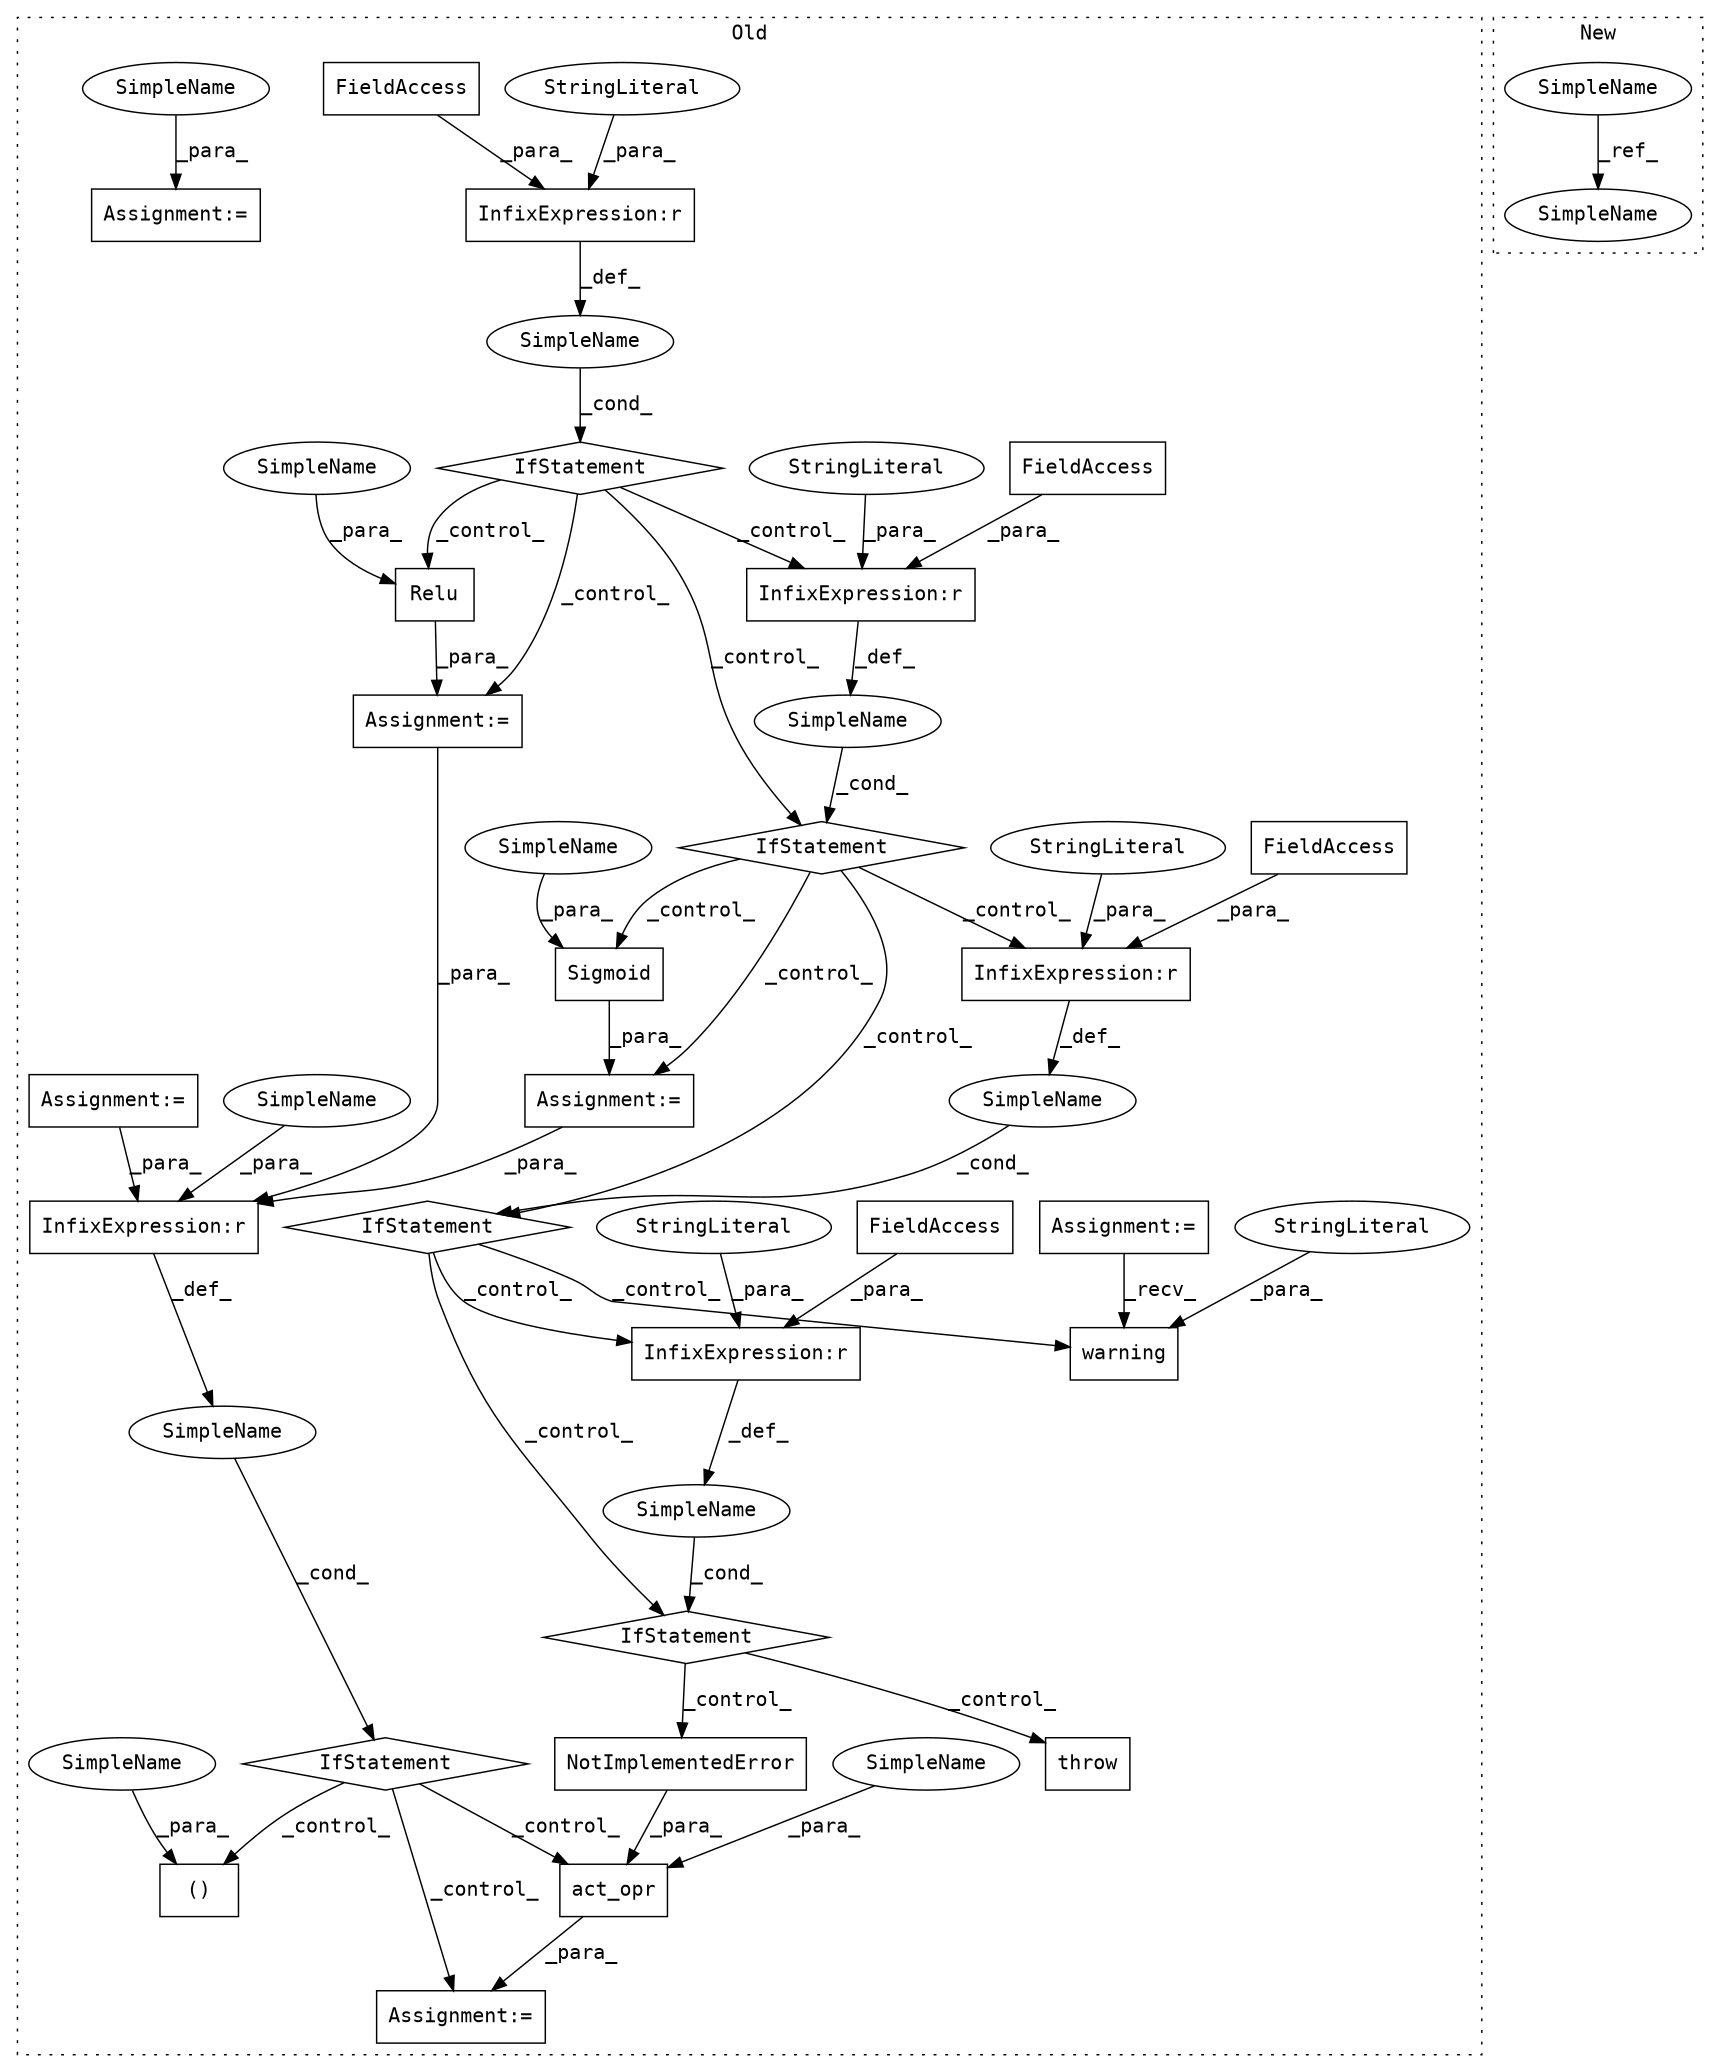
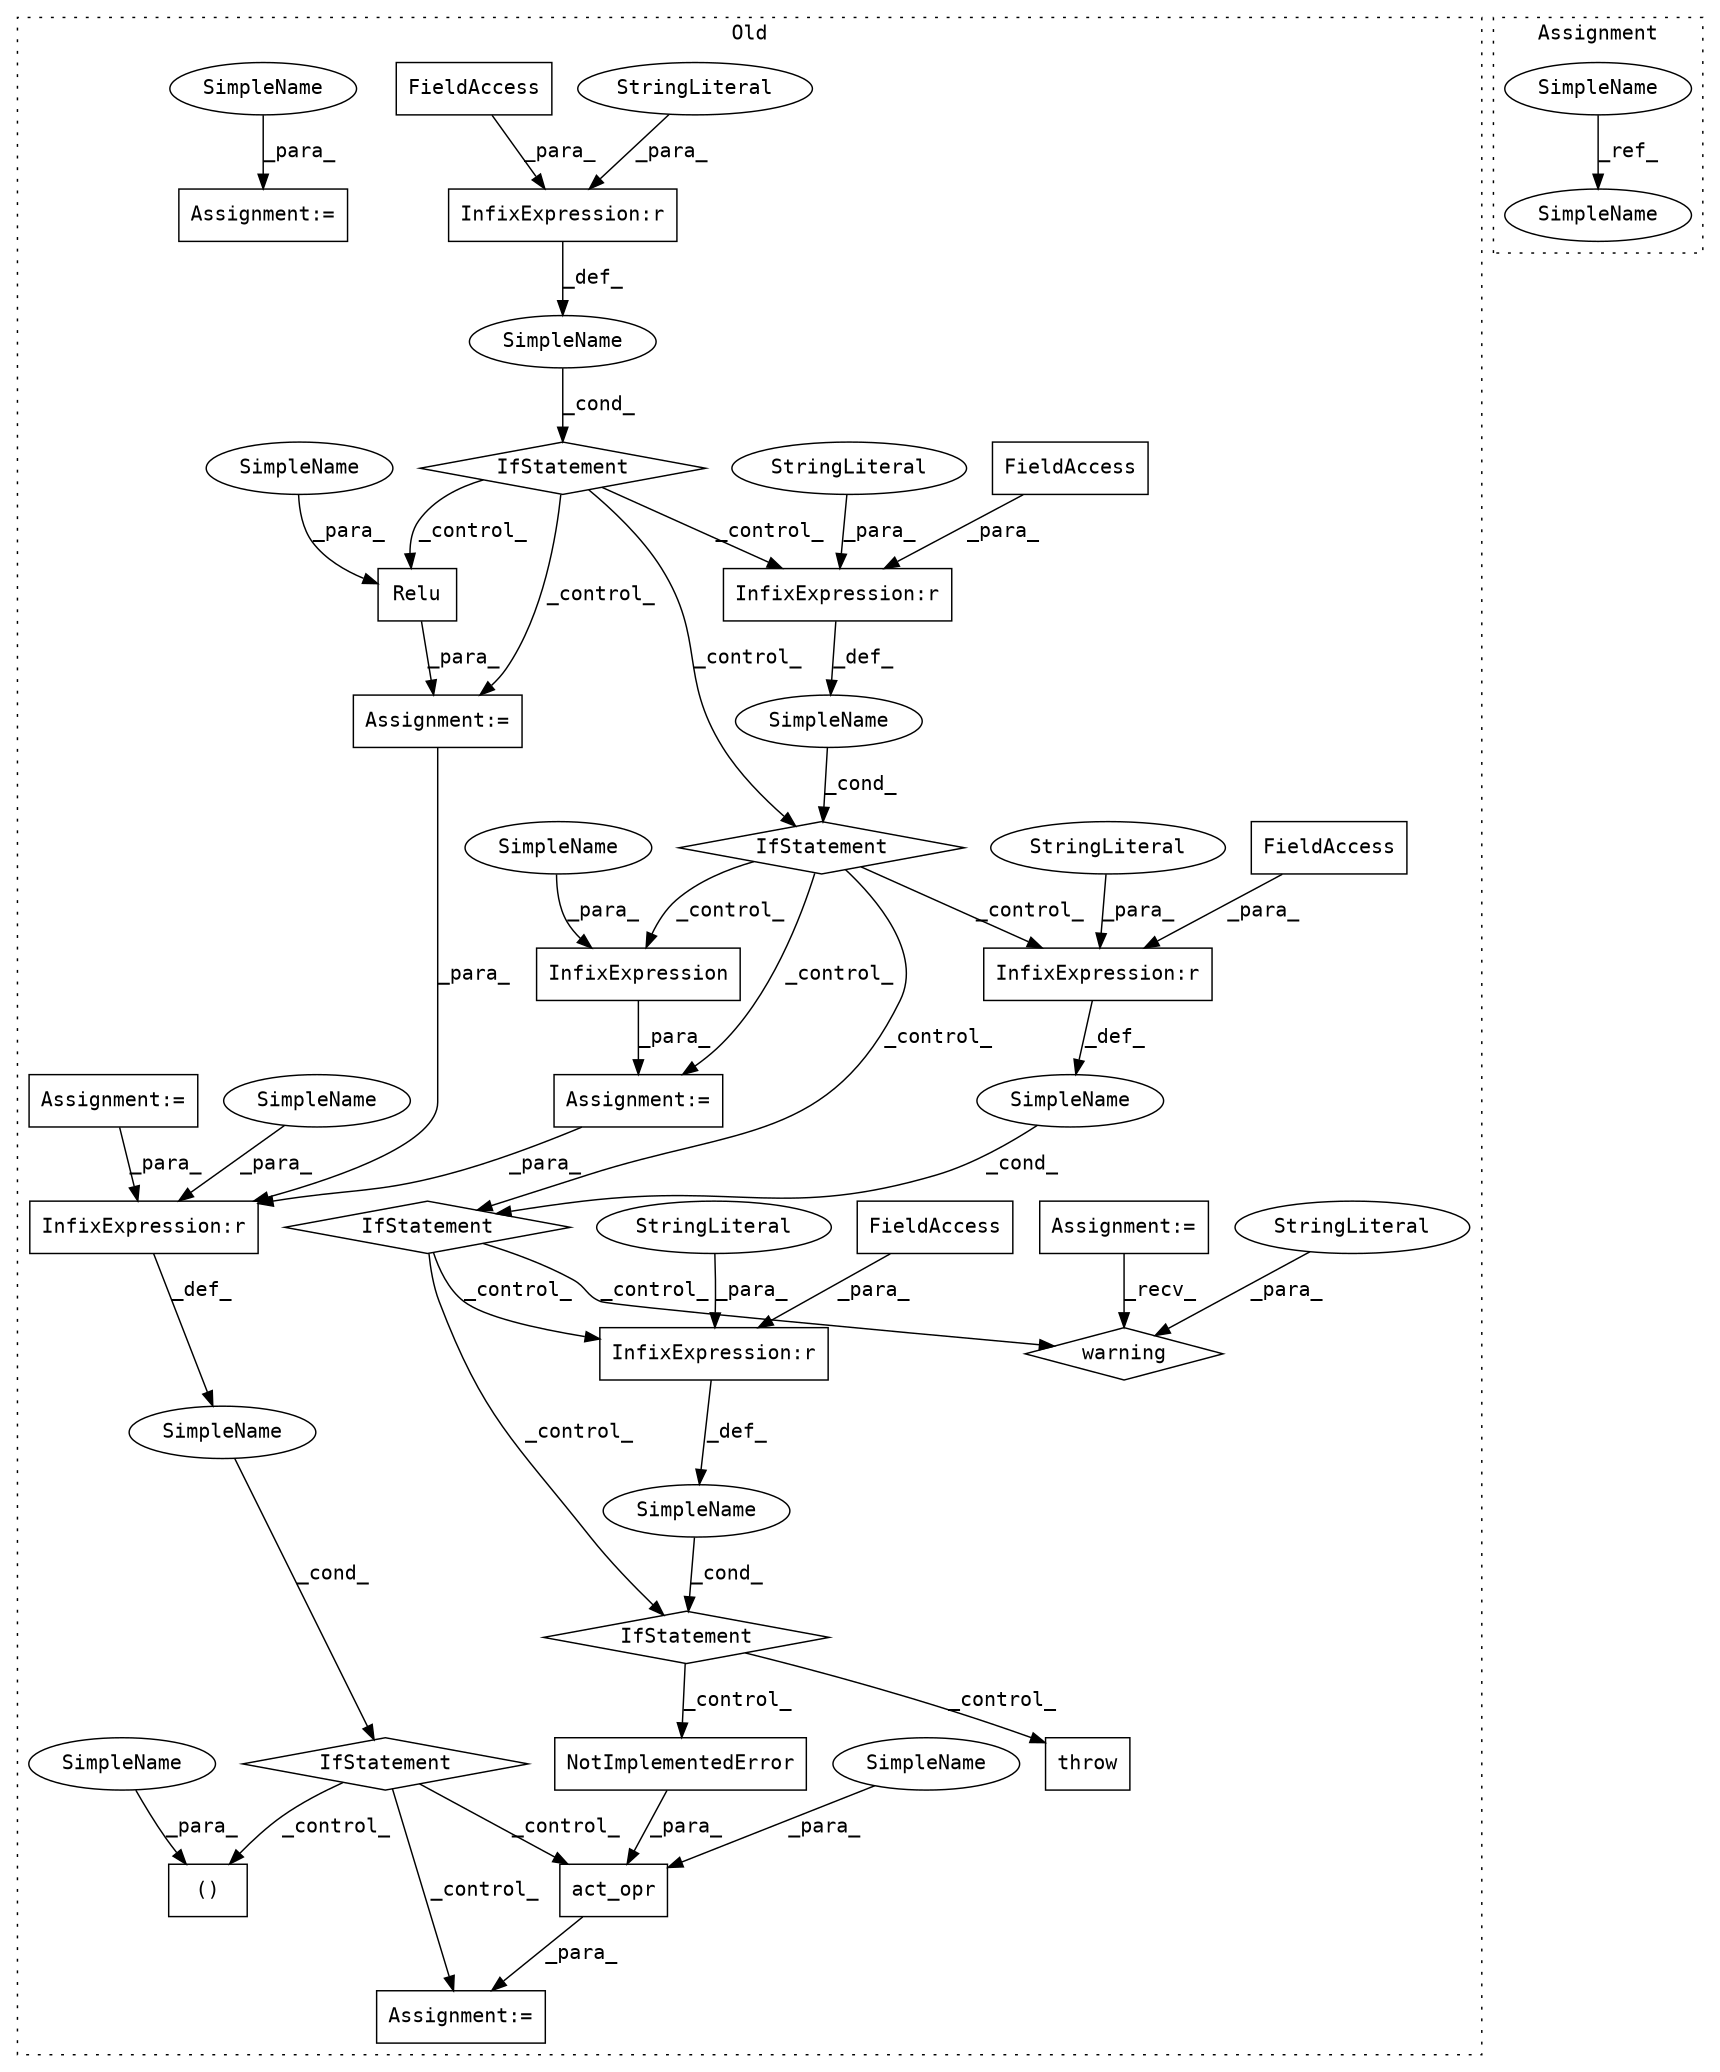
(1598, 34) -> (1598, 34)
(609, 974) -> (638, 974)
(1124, 1354) -> (1124, 1354)
